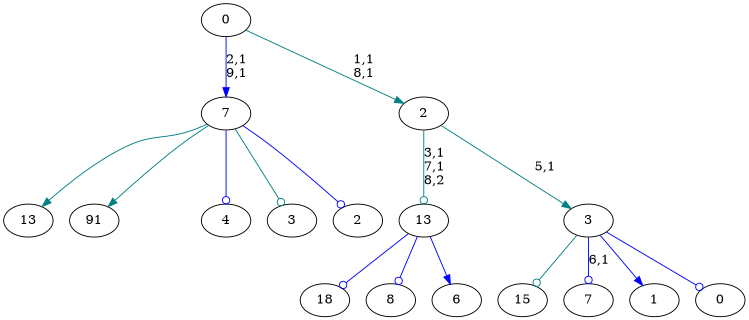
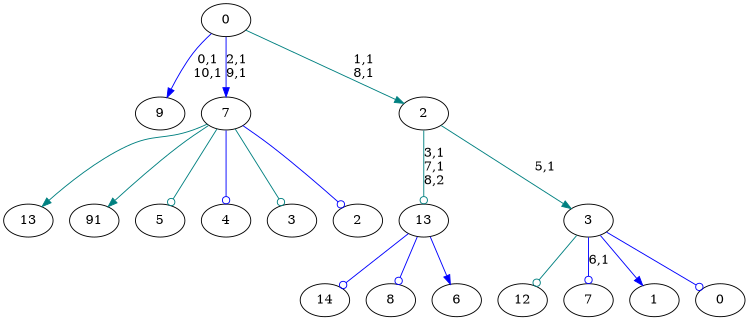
none -> (160, 113)
none -> (160, 221)
(325, 300) -> (325, 300)
(523, 300) -> (523, 300)
